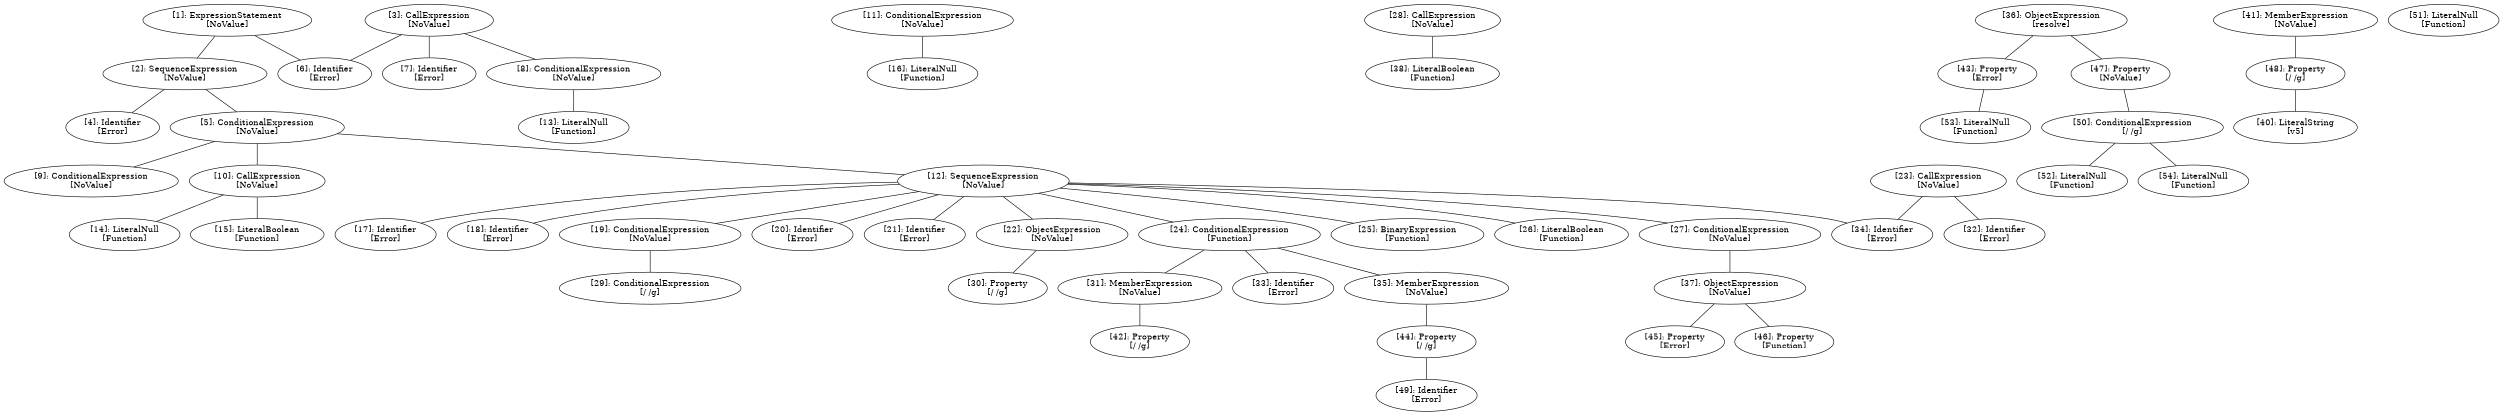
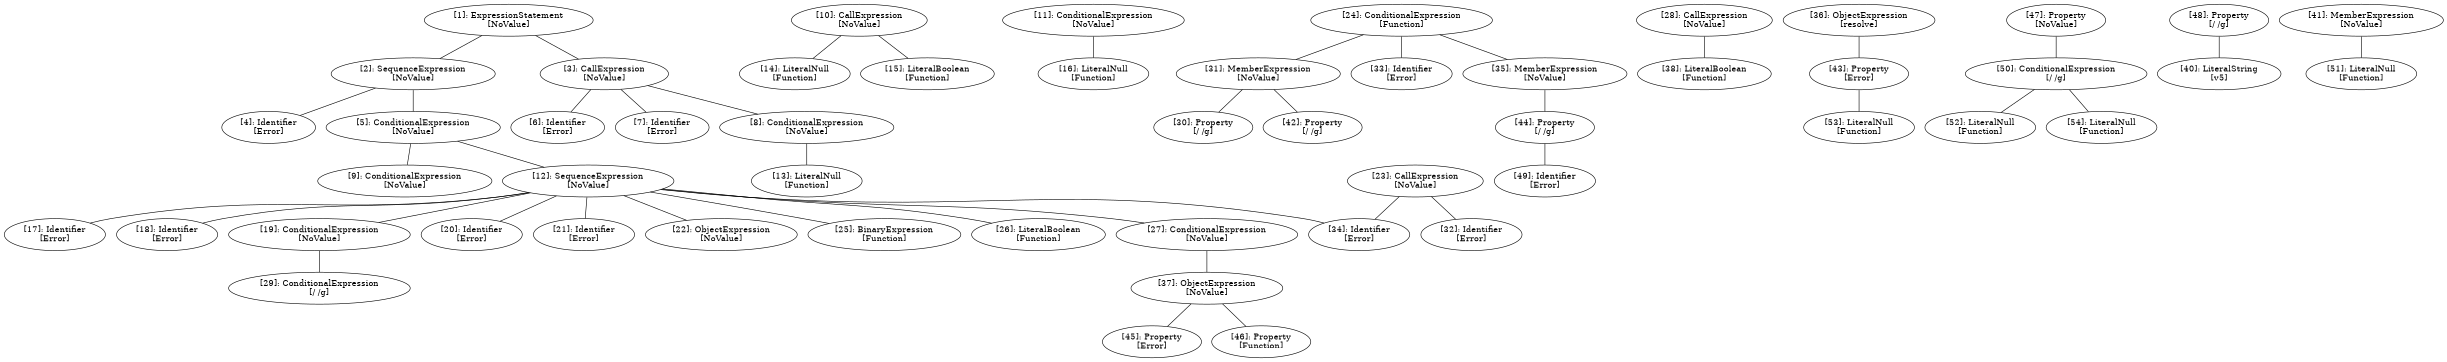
(2086, 47) -> none
(2296, 47) -> (2361, 47)
(277, 48) -> (557, 47)
(257, 154) -> none
(1106, 208) -> none
(1025, 262) -> (1231, 101)
